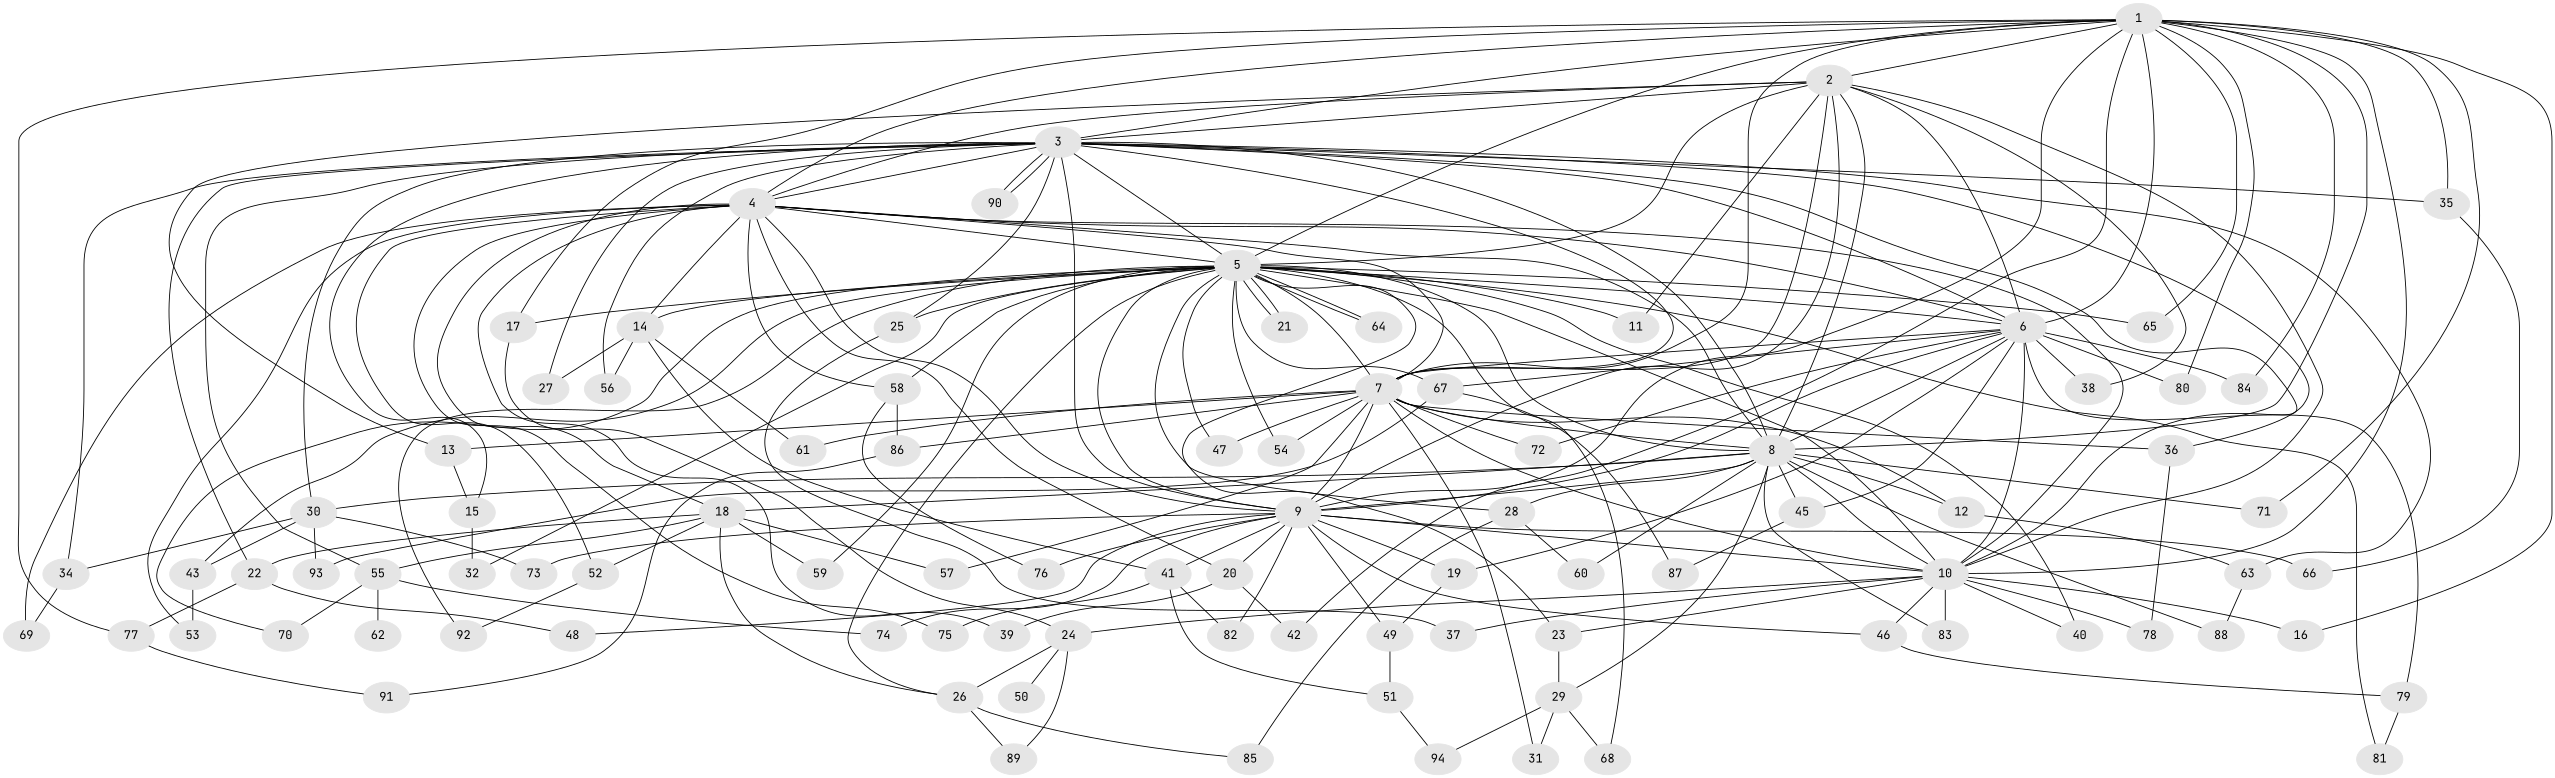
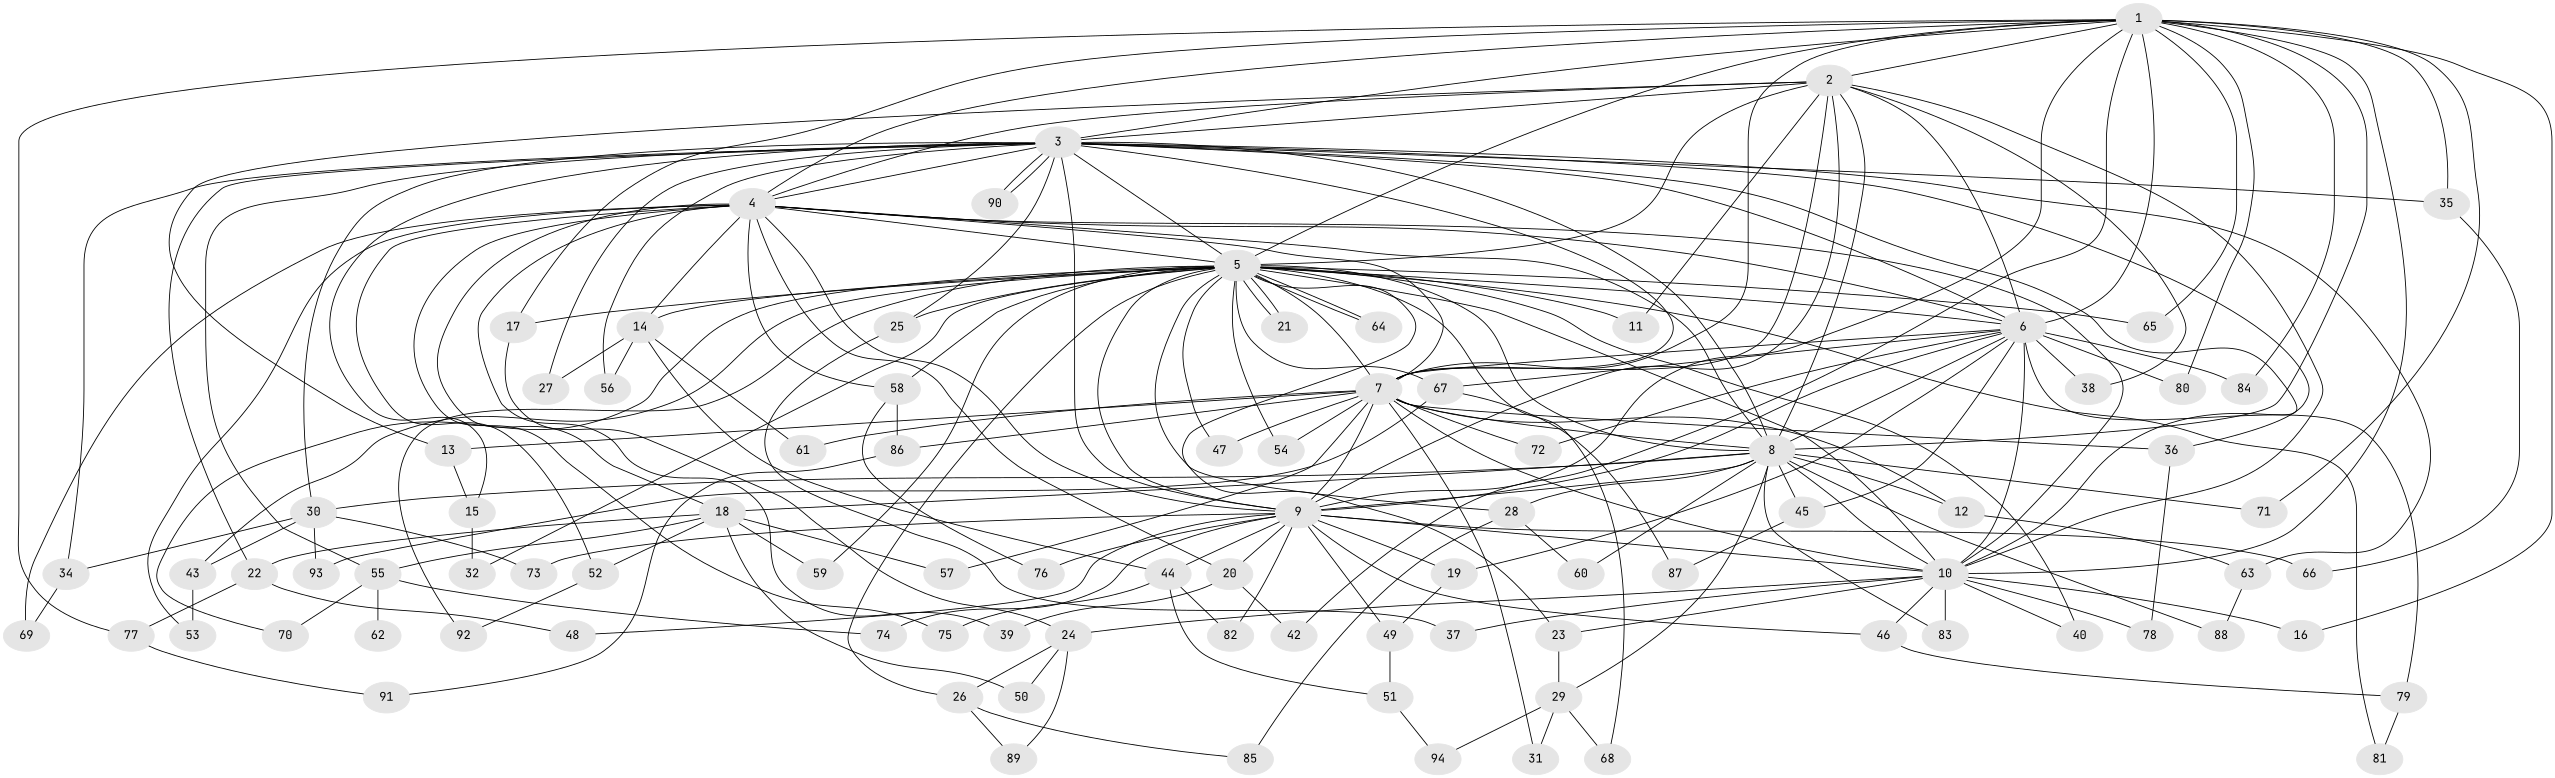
(1168, 574) -> (1168, 574)
(791, 651) -> (840, 646)
